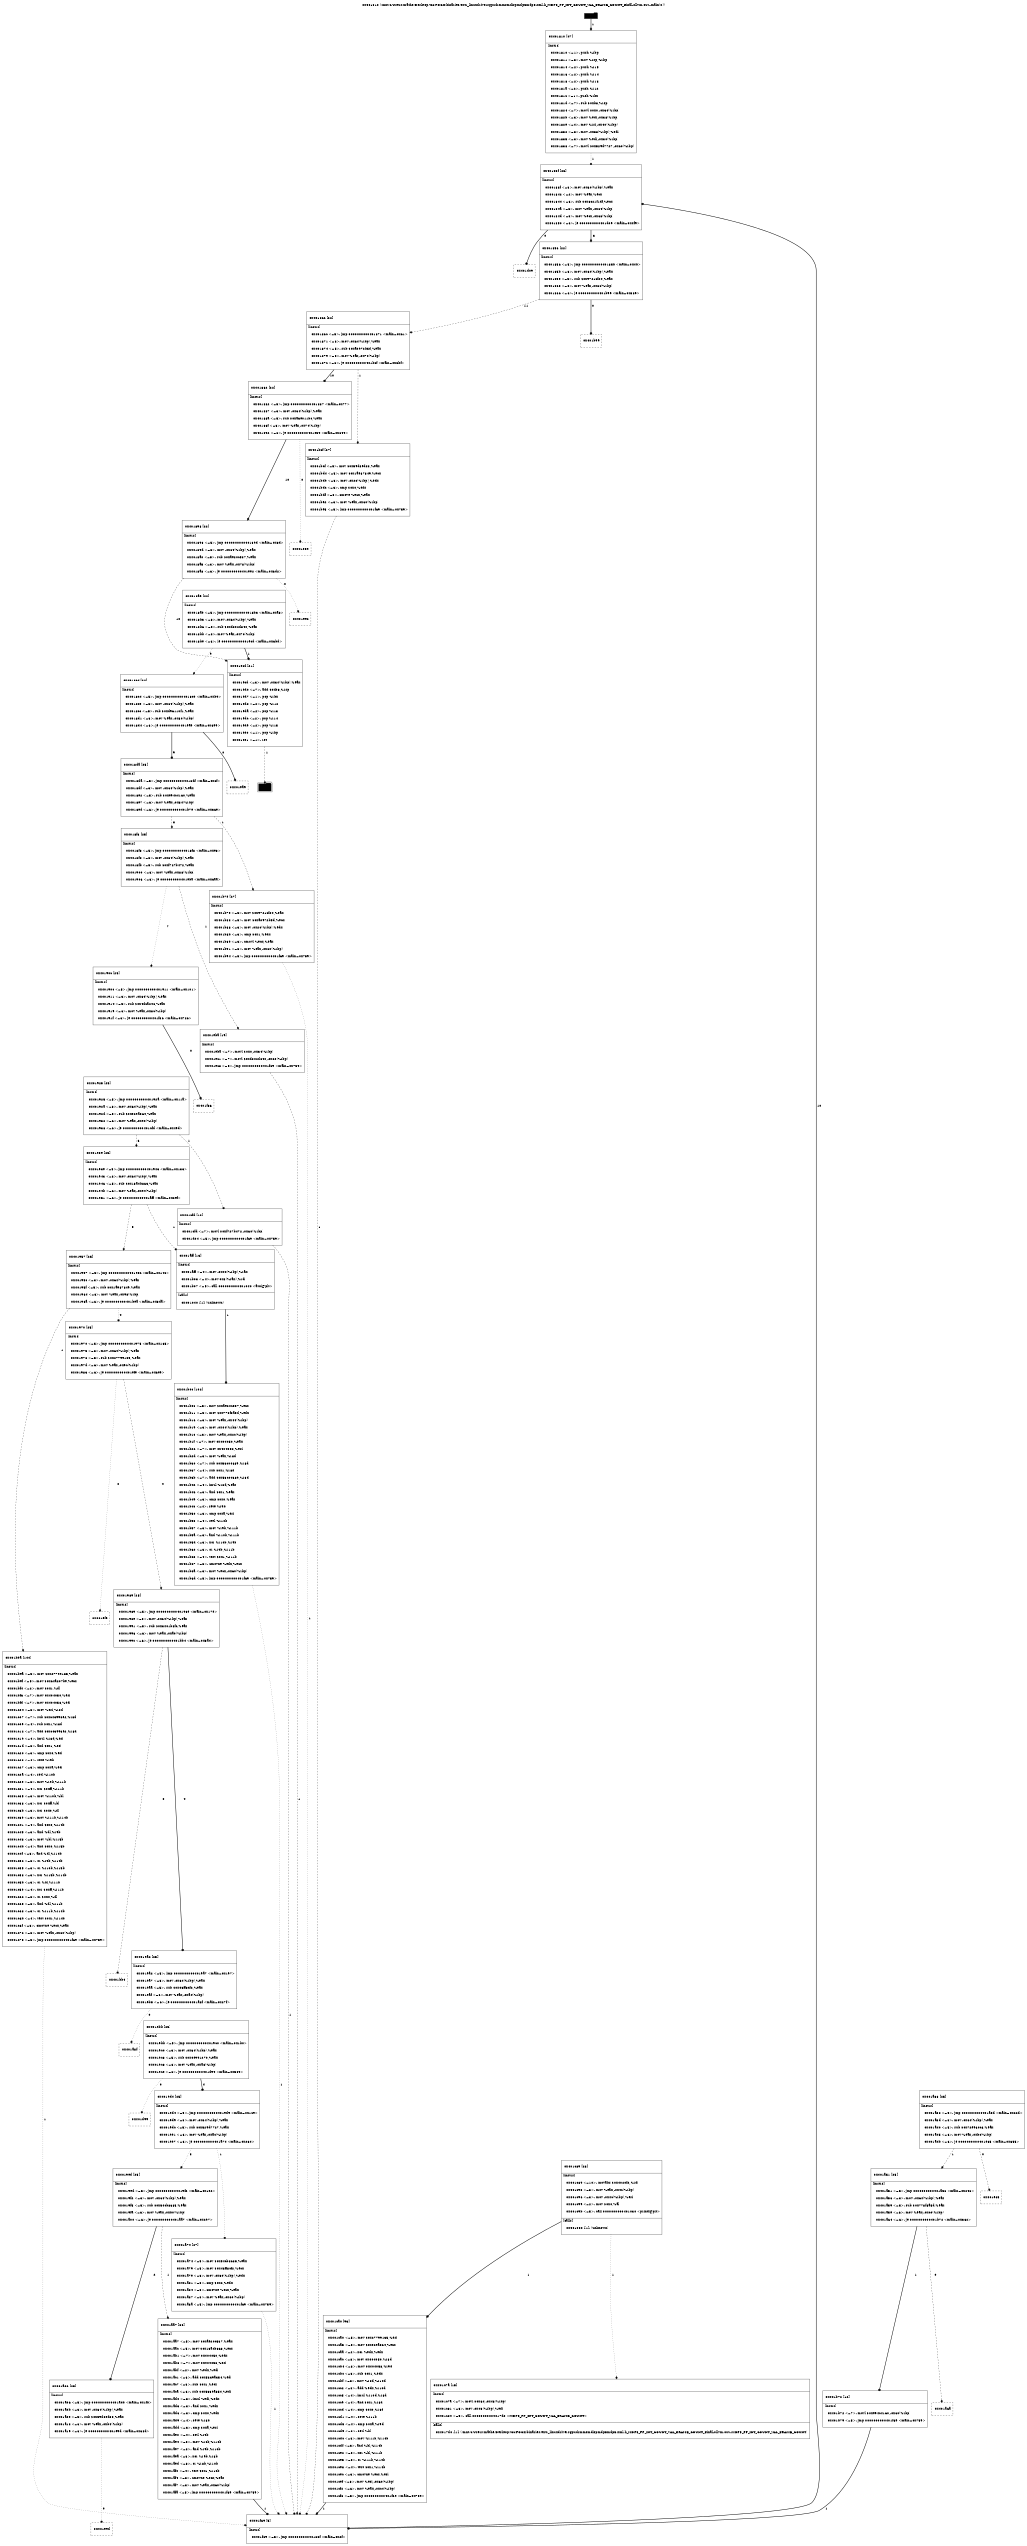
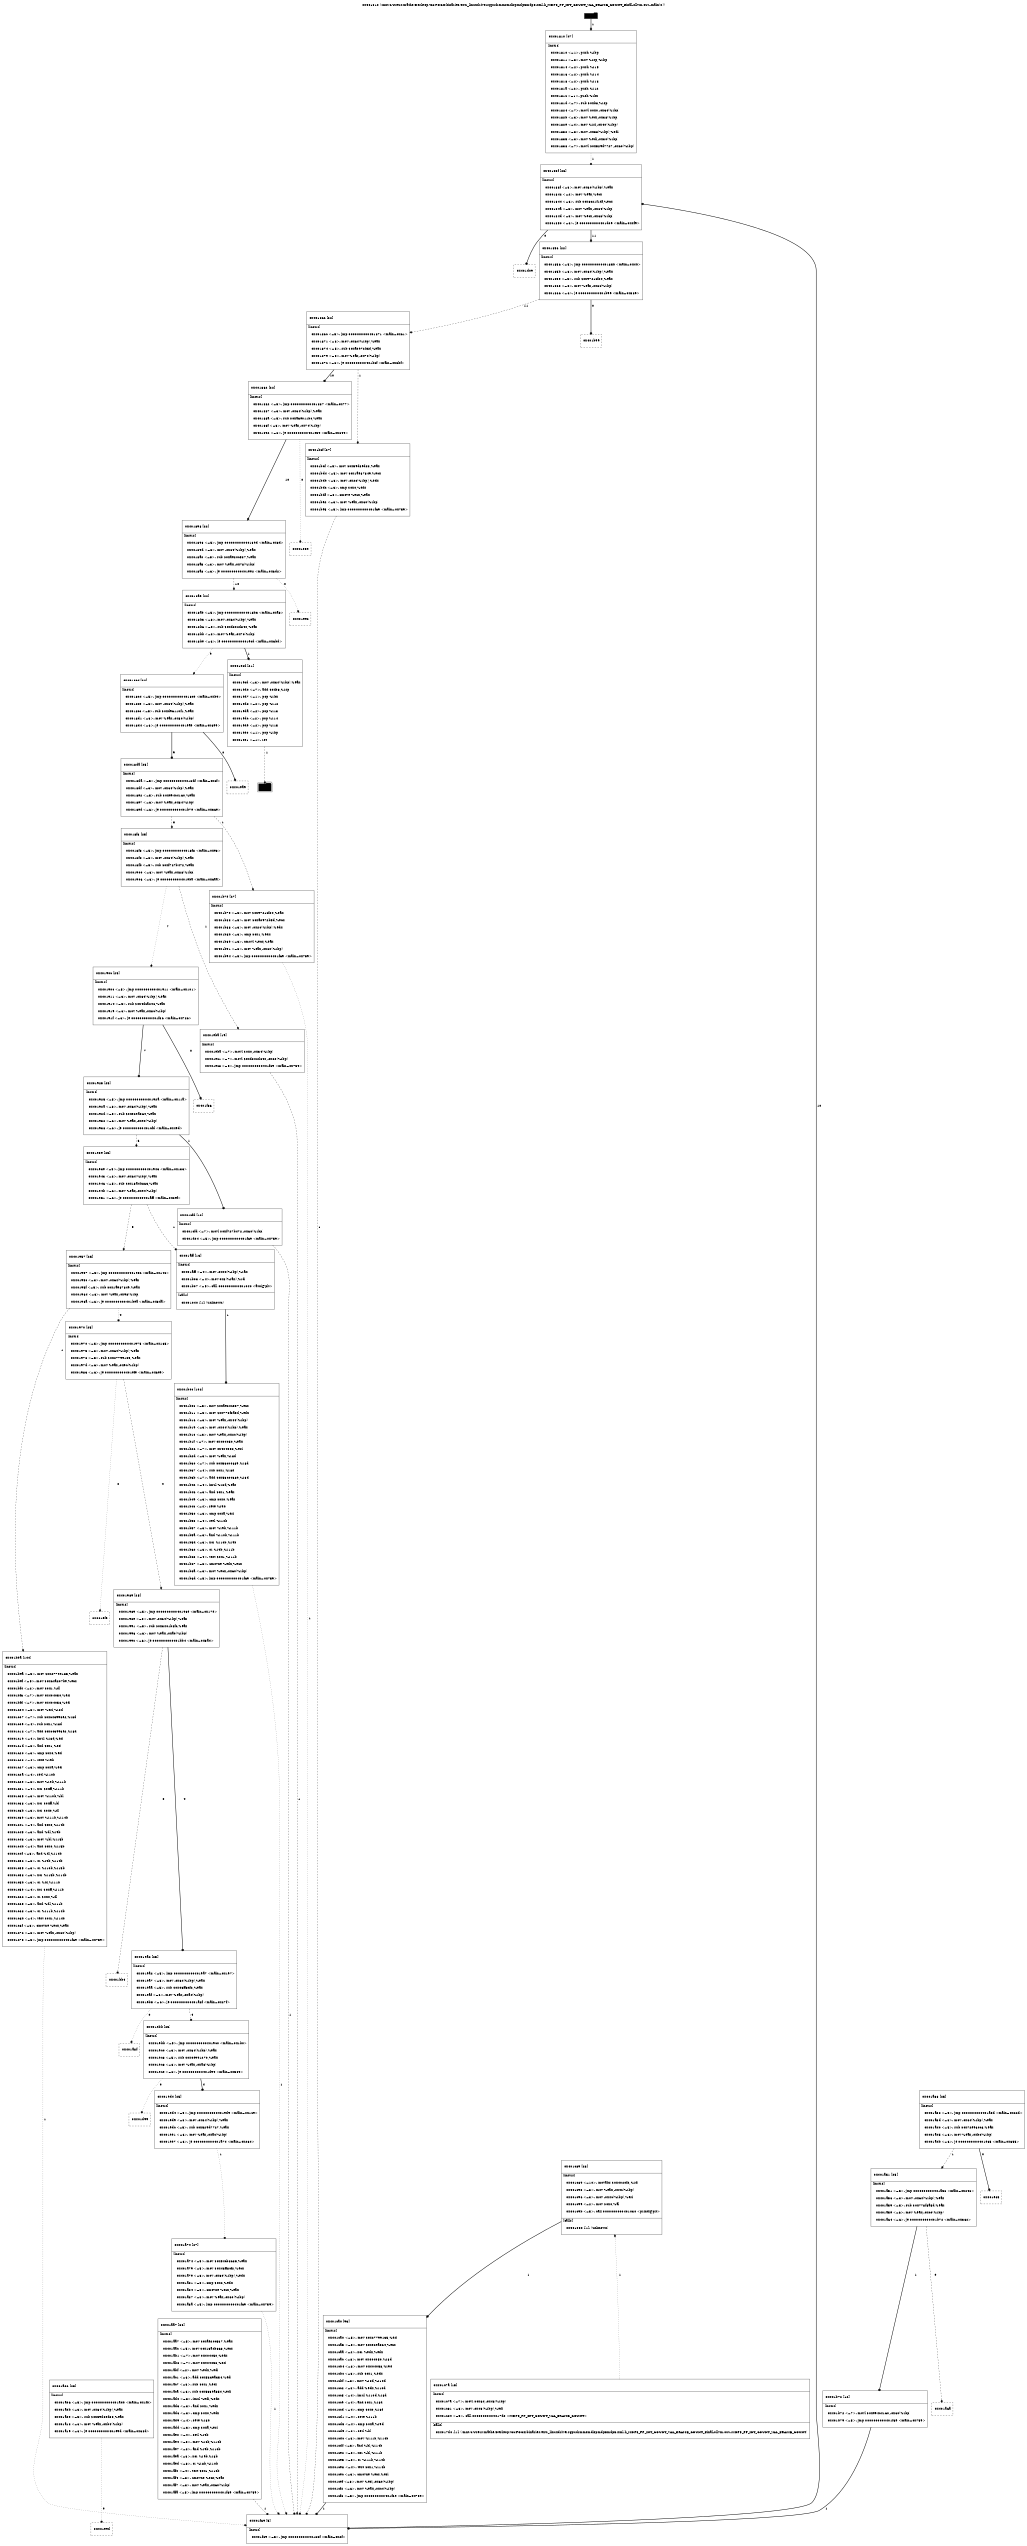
(594, 236) -> (594, 236)
(168, 637) -> (234, 583)
none -> (141, 1050)
(206, 1168) -> (206, 1168)
none -> (190, 2014)
(984, 2168) -> (984, 2168)
(165, 2197) -> none
(611, 2305) -> (618, 2308)
(260, 2506) -> (260, 2506)
(322, 2508) -> (322, 2508)
